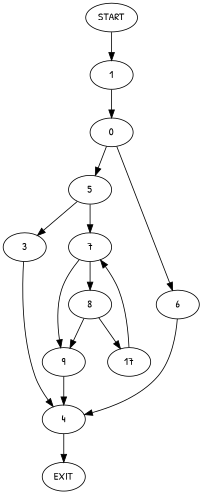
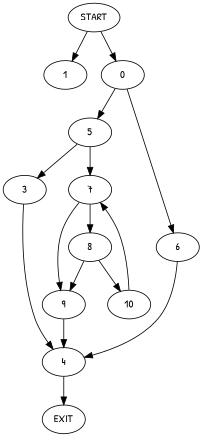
(112, 100) -> (107, 43)
(129, 362) -> (129, 305)
